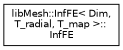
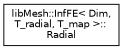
(61, 25) -> (61, 25)
